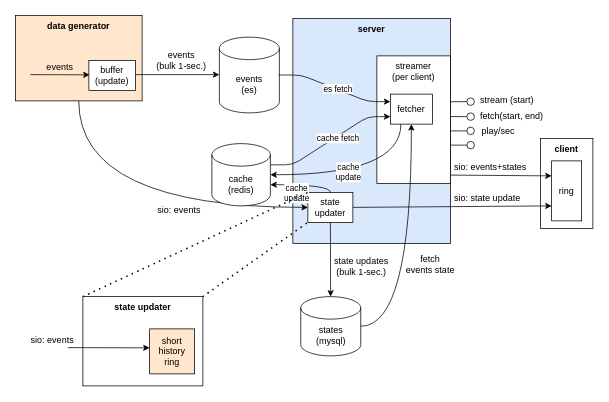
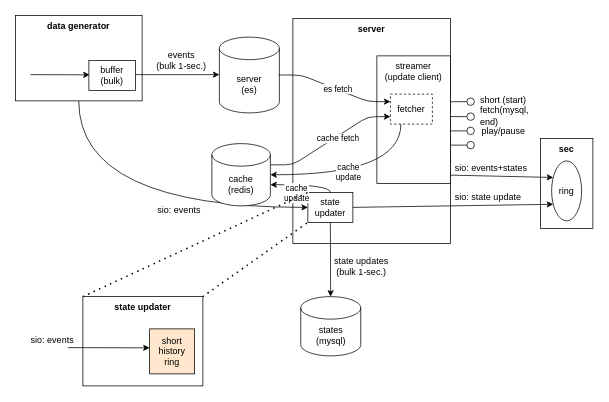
(79, 58) -> (79, 58)
(60, 67) -> none
(414, 72) -> (414, 72)
(112, 75) -> (112, 75)
(249, 84) -> (249, 84)
(514, 100) -> (512, 100)
(411, 109) -> (411, 109)
(514, 116) -> (514, 116)
(372, 131) -> (372, 131)
(501, 131) -> (506, 131)
(567, 149) -> (567, 149)
(567, 191) -> (567, 191)
(404, 253) -> none
